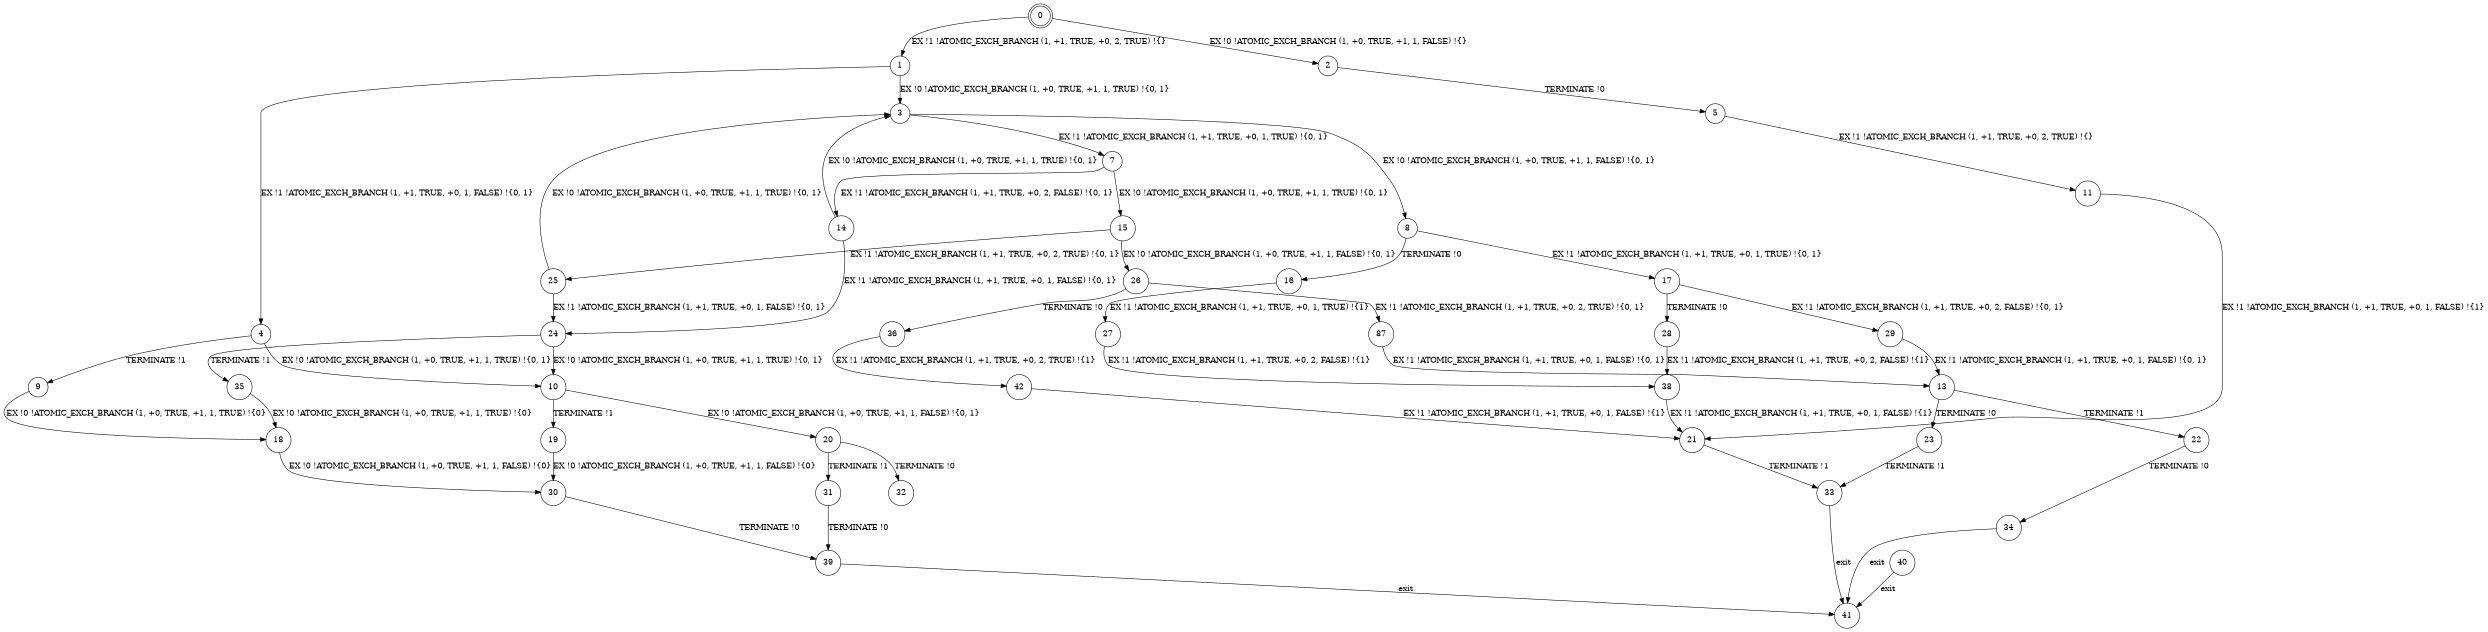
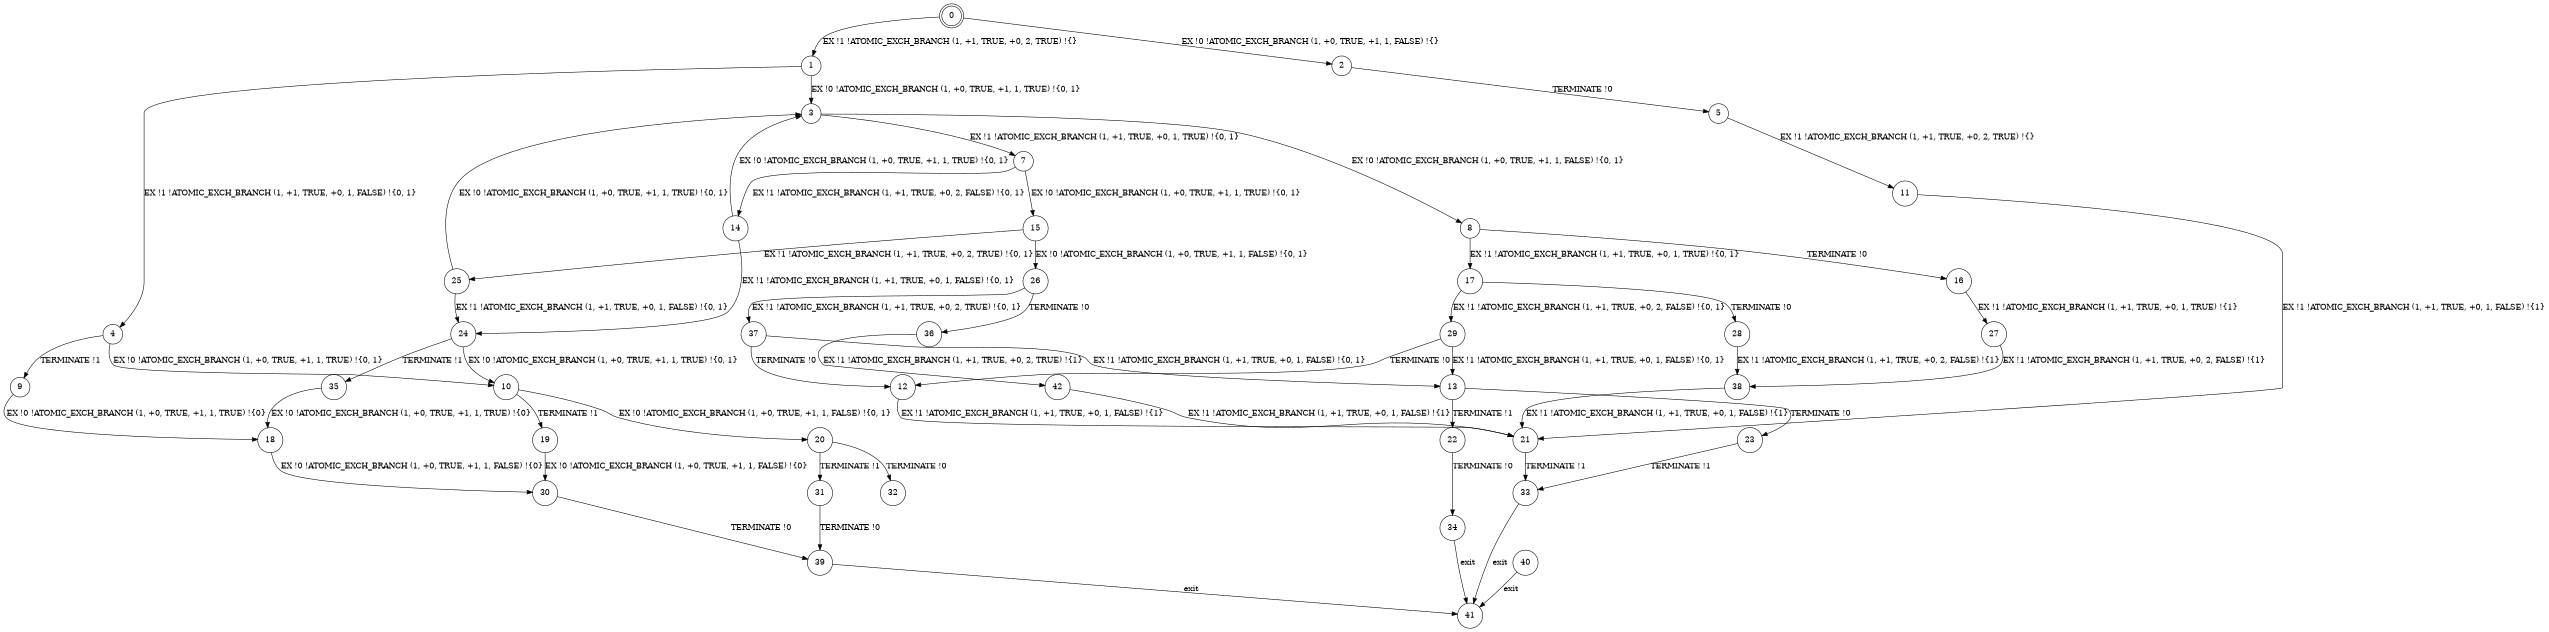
(1381, 334) -> (754, 334)
none -> (903, 387)
